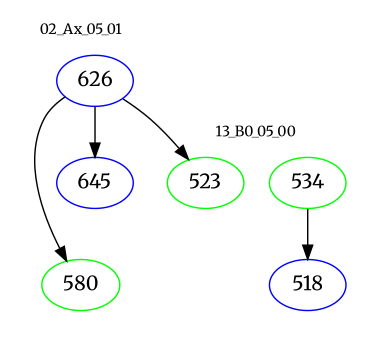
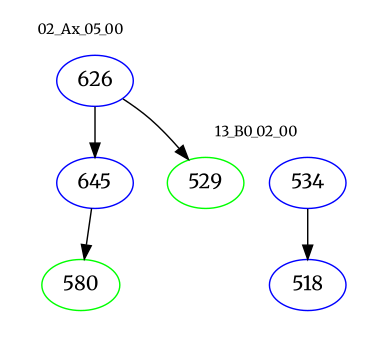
(81, 30) -> (81, 30)
(257, 133) -> (257, 133)
(35, 170) -> (89, 227)
(206, 183) -> (206, 183)
(308, 183) -> (308, 183)
